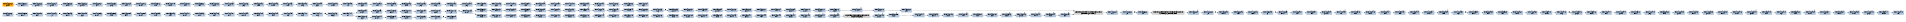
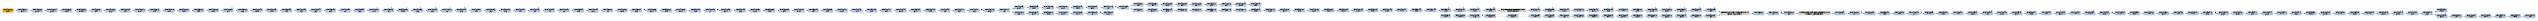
(614, 10) -> none
none -> (652, 10)
(1802, 13) -> (2434, 15)
